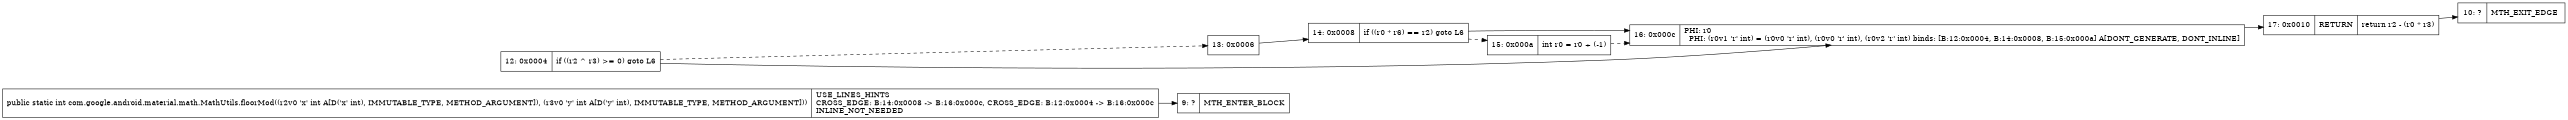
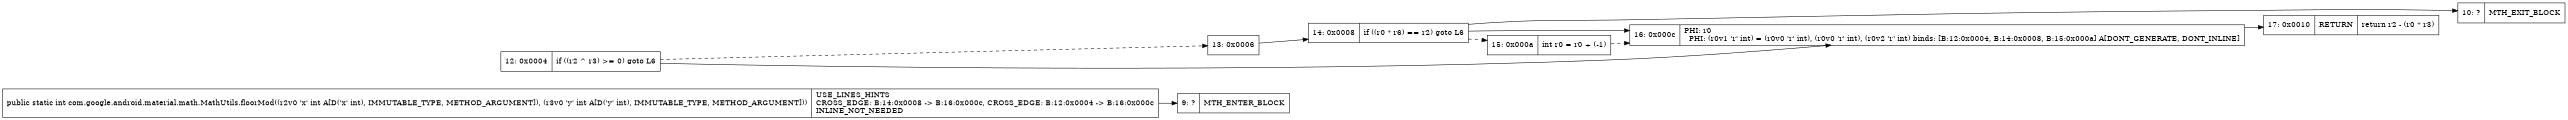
(2525, 13) -> (2525, 13)
(2446, 18) -> (1960, 14)
